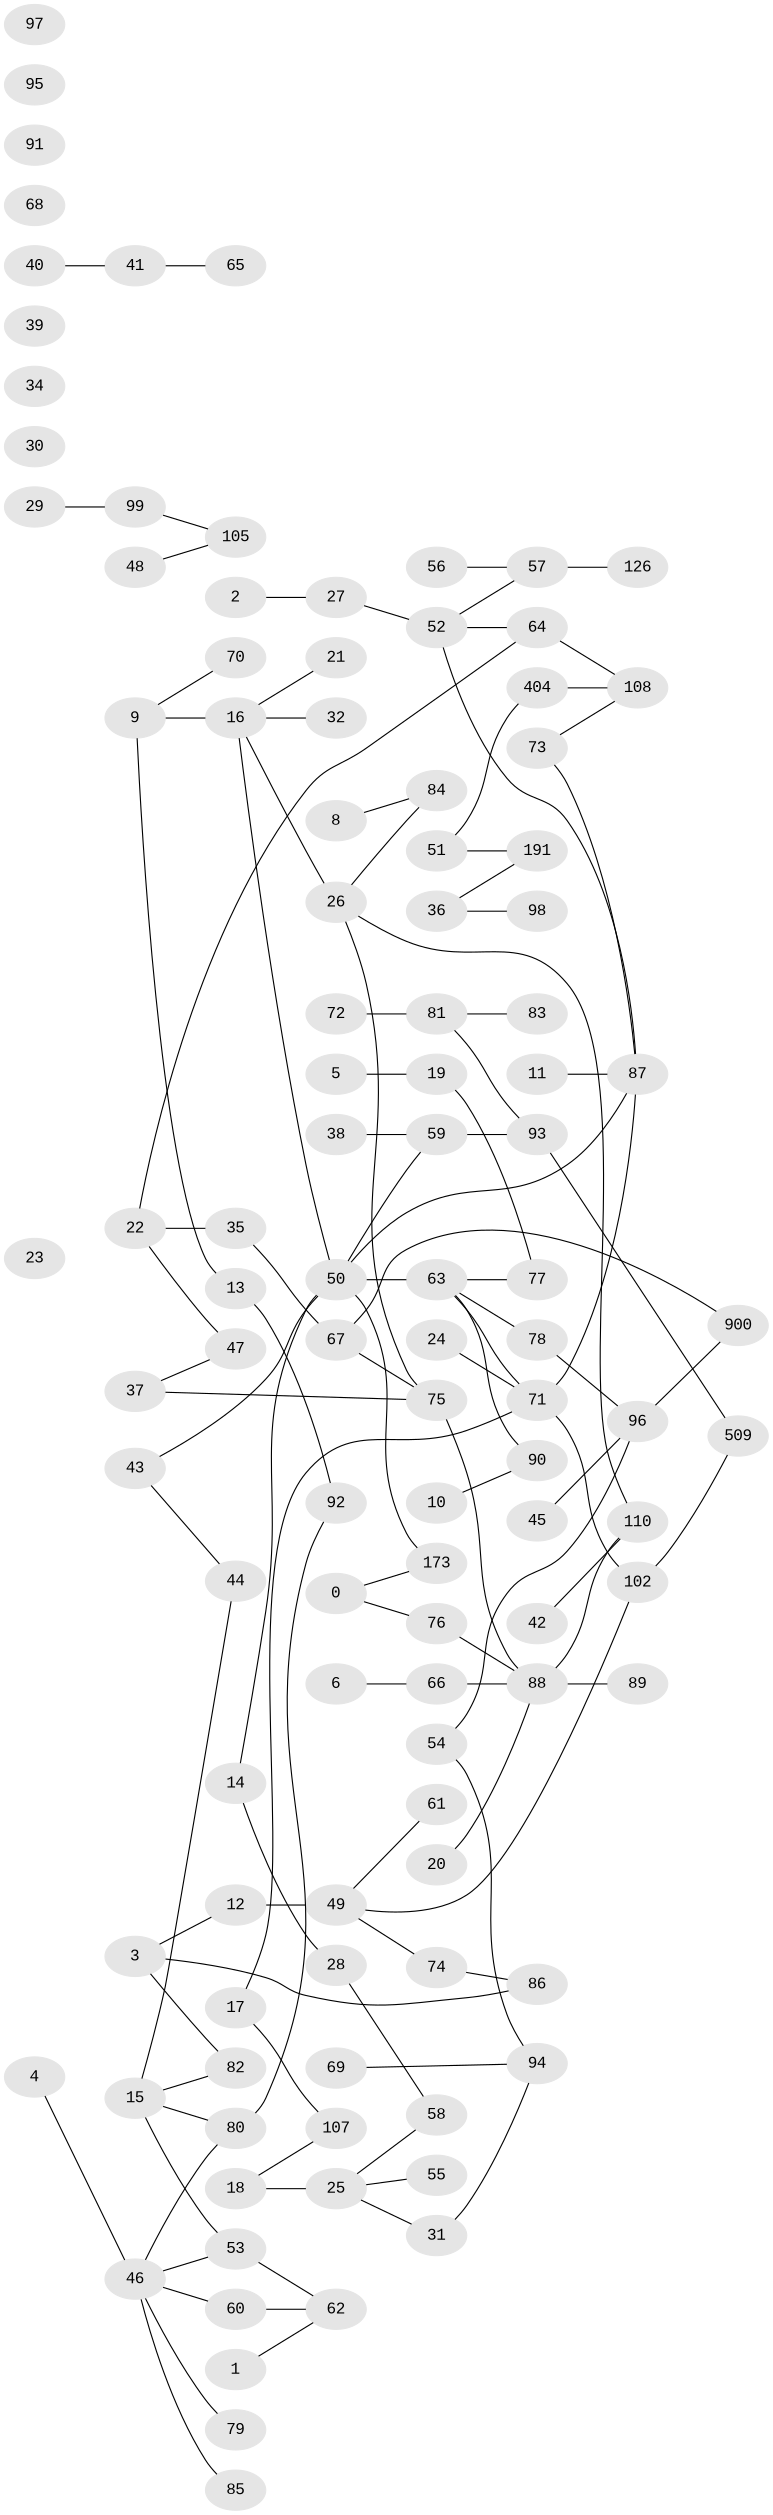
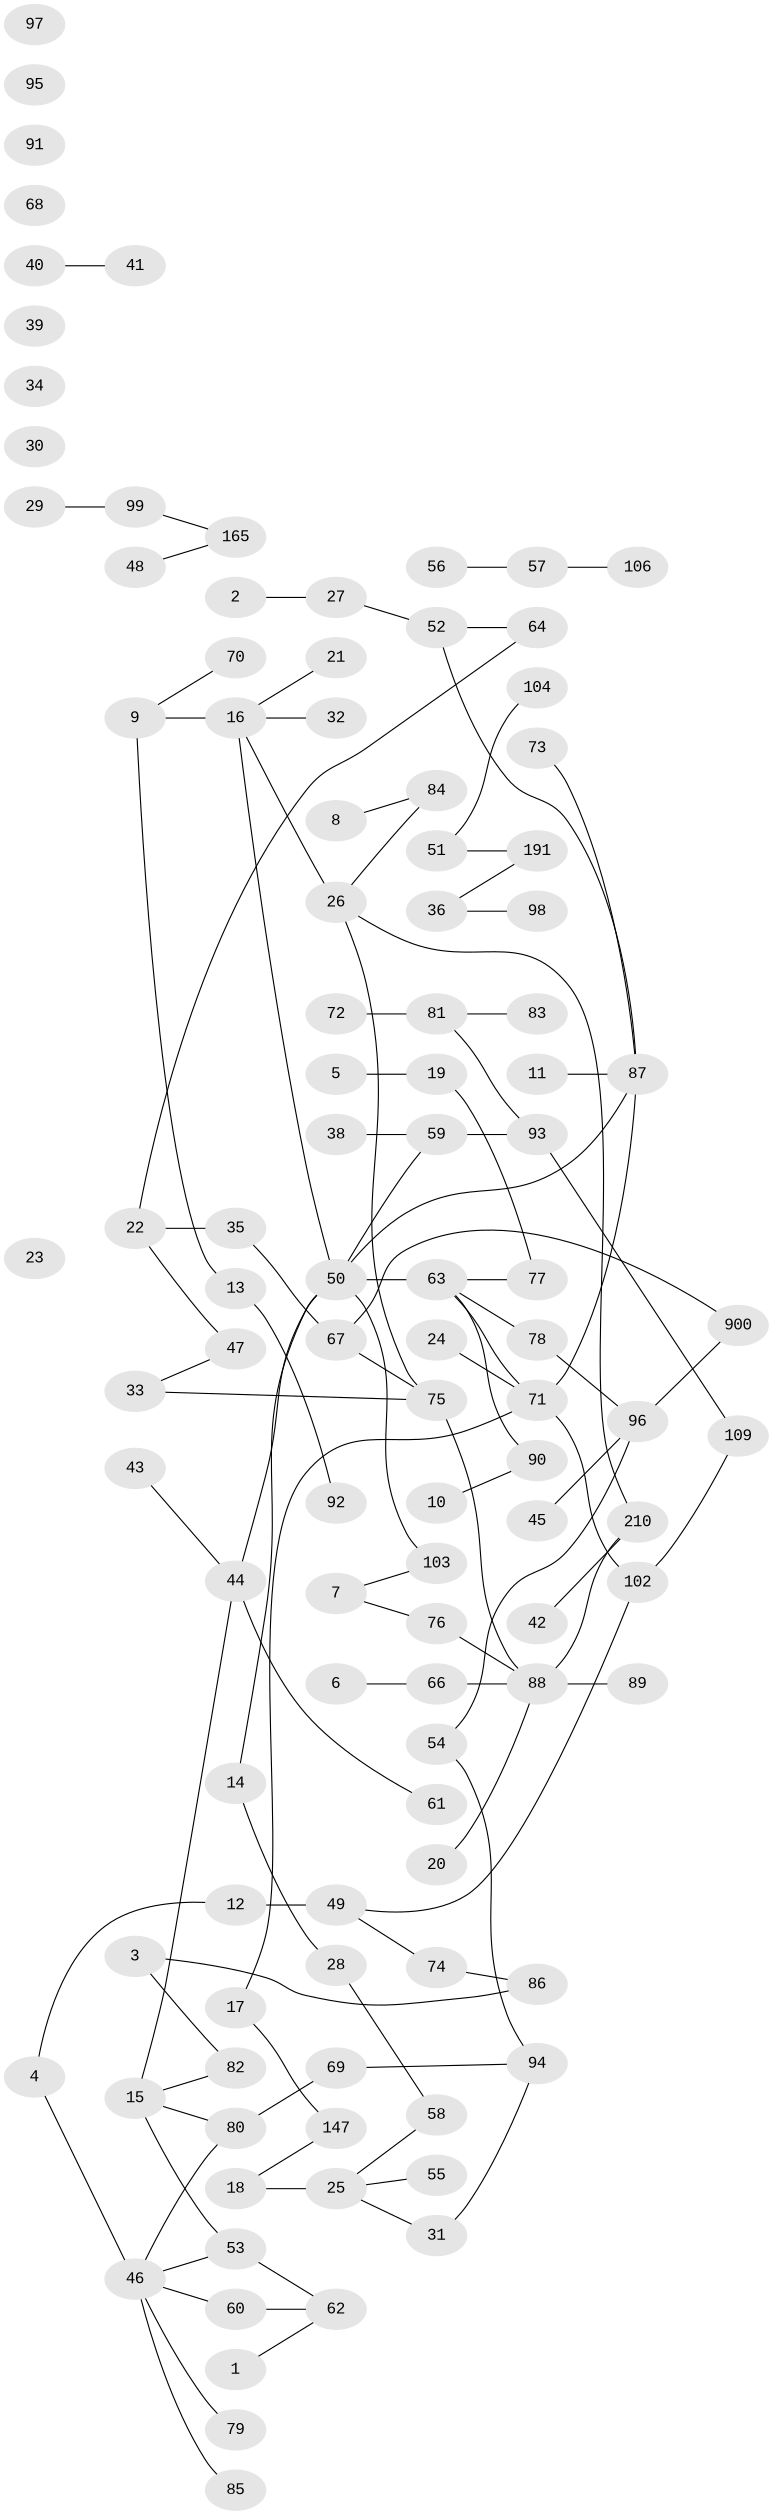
(236, 266) -> none
(236, 537) -> (236, 537)
(638, 567) -> (638, 567)
(487, 597) -> none
(537, 688) -> (537, 688)
(638, 688) -> none
(258, 1387) -> (264, 1481)
(135, 1391) -> (135, 1391)
(738, 1436) -> (738, 1436)
(638, 1522) -> (638, 1522)
(437, 1563) -> (437, 1563)
(336, 1593) -> (336, 1593)
(297, 1819) -> (286, 2098)
(386, 1855) -> (307, 1715)
(185, 1931) -> (89, 1941)
(336, 2128) -> (336, 2128)
